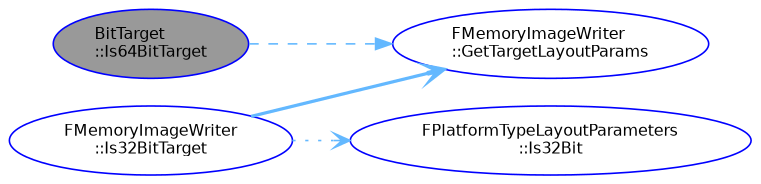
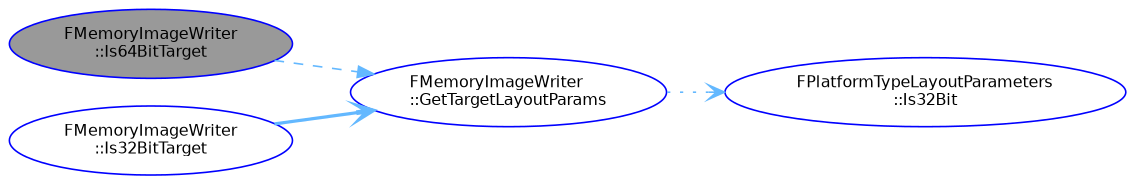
(151, 44) -> (151, 44)
(313, 141) -> (688, 92)
